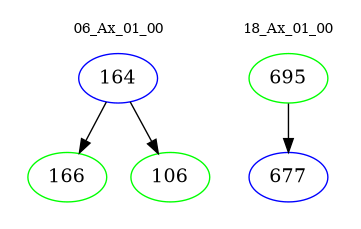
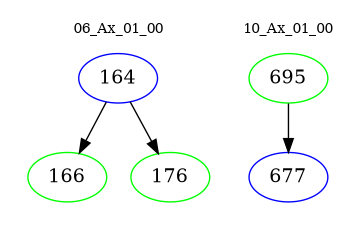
(288, 30) -> (288, 30)
(170, 177) -> (170, 177)
